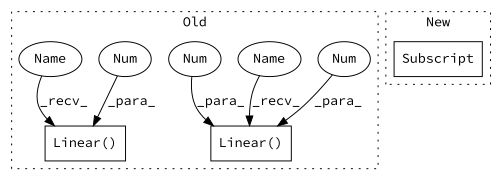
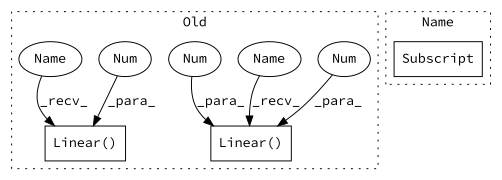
(438, 23) -> (438, 23)
